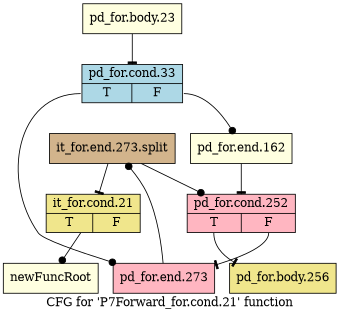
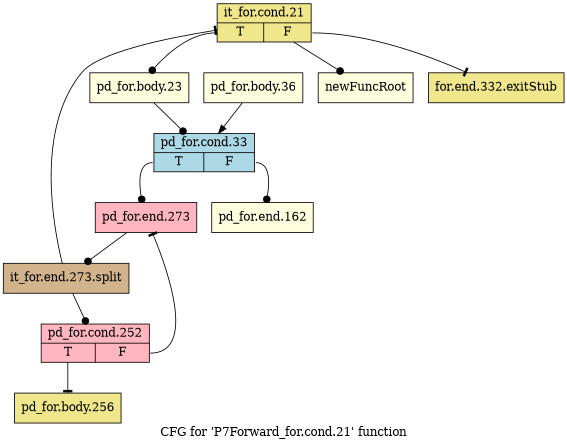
none -> (182, 44)
(132, 47) -> (167, 116)
none -> (253, 88)
none -> (496, 88)
(241, 177) -> none
